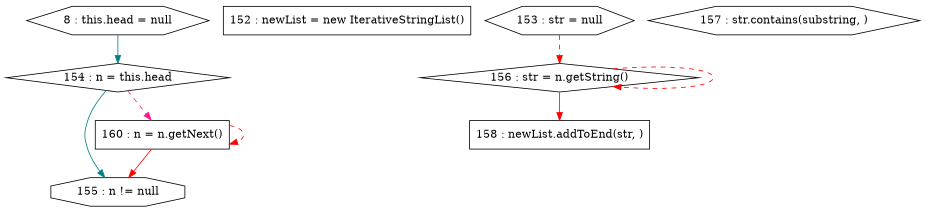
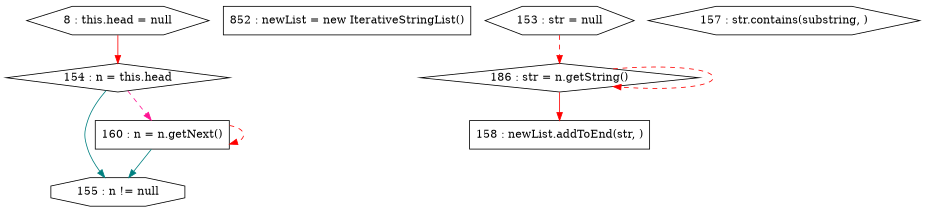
(347, 21) -> (347, 21)
(118, 45) -> (118, 45)
(560, 78) -> (560, 78)
(143, 160) -> (143, 160)
